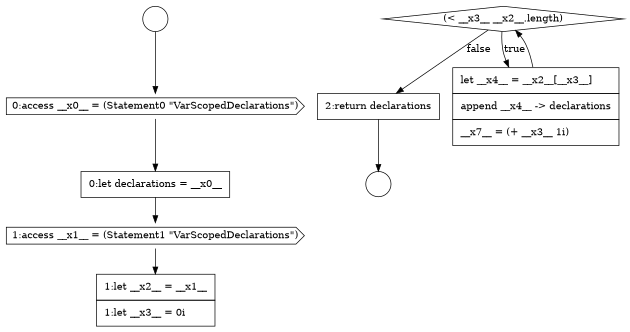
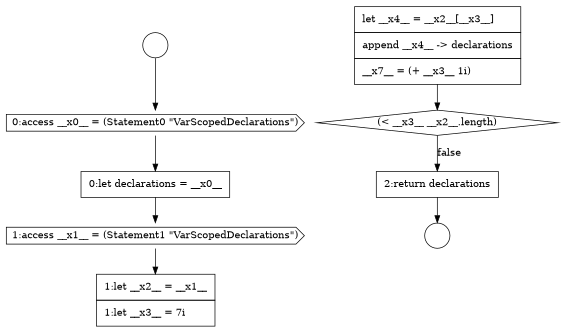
(502, 46) -> none
(145, 313) -> (145, 313)
